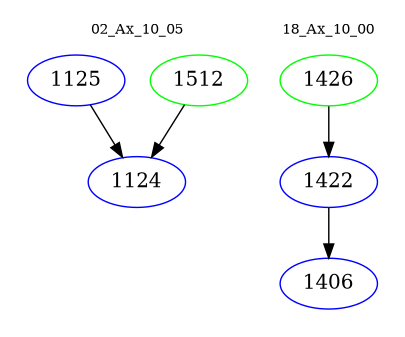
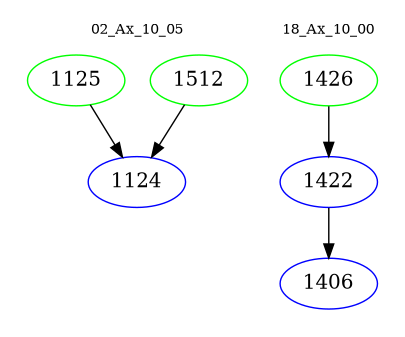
(76, 80) -> (76, 80)
